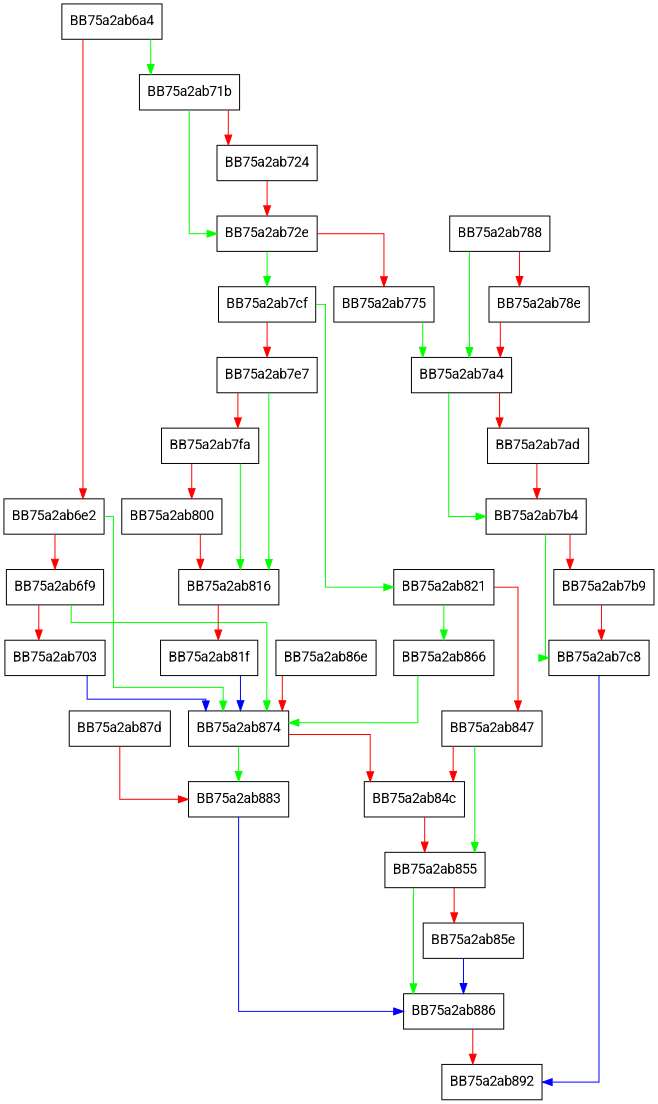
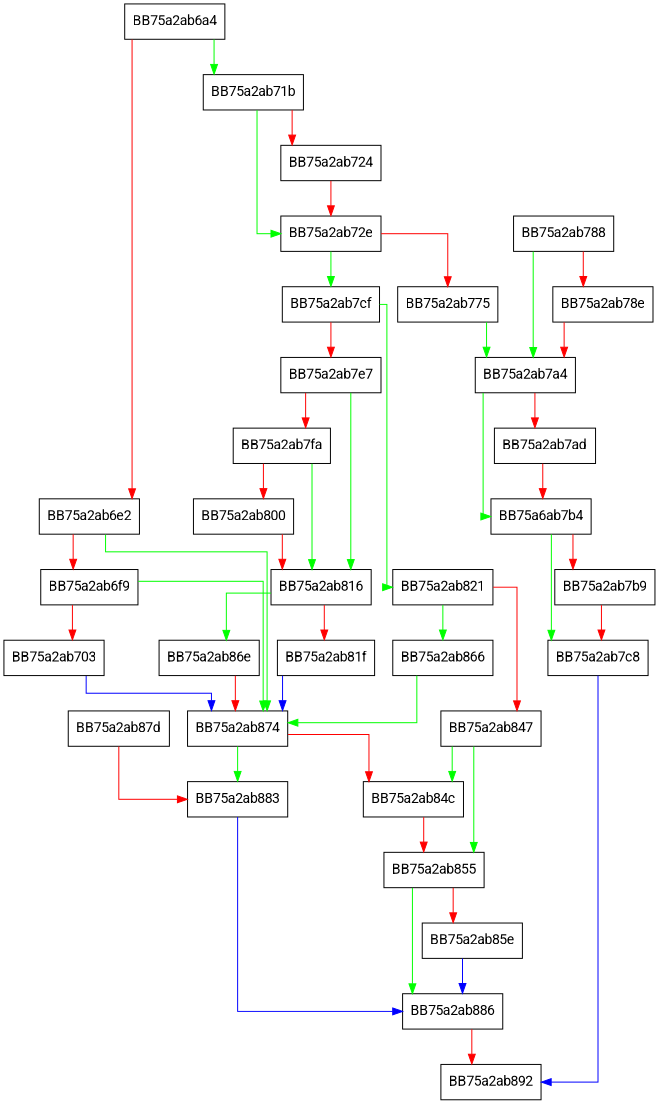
(536, 517) -> (541, 517)
none -> (230, 593)
(453, 759) -> (452, 759)
